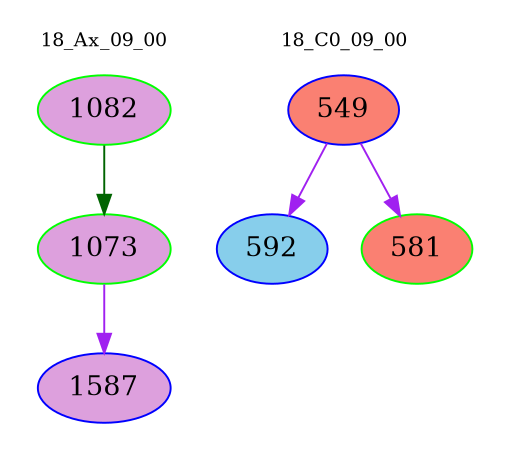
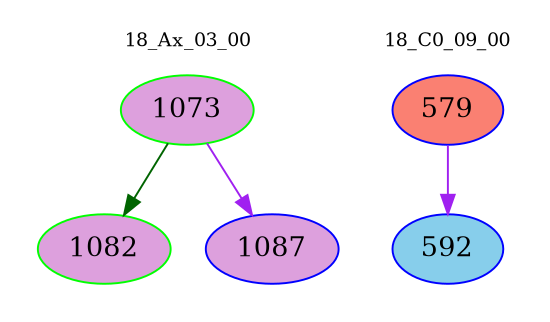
(104, 42) -> (188, 42)
(344, 110) -> (448, 110)
(104, 170) -> (151, 171)
(417, 249) -> none
(104, 388) -> (272, 249)
